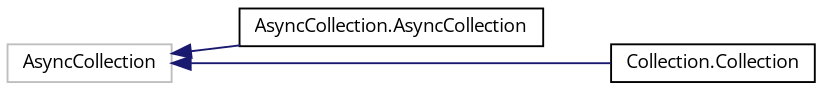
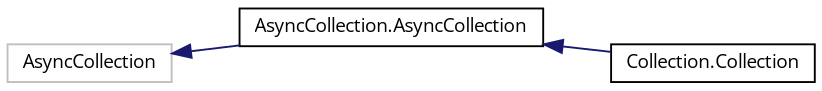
(401, 63) -> (587, 49)
